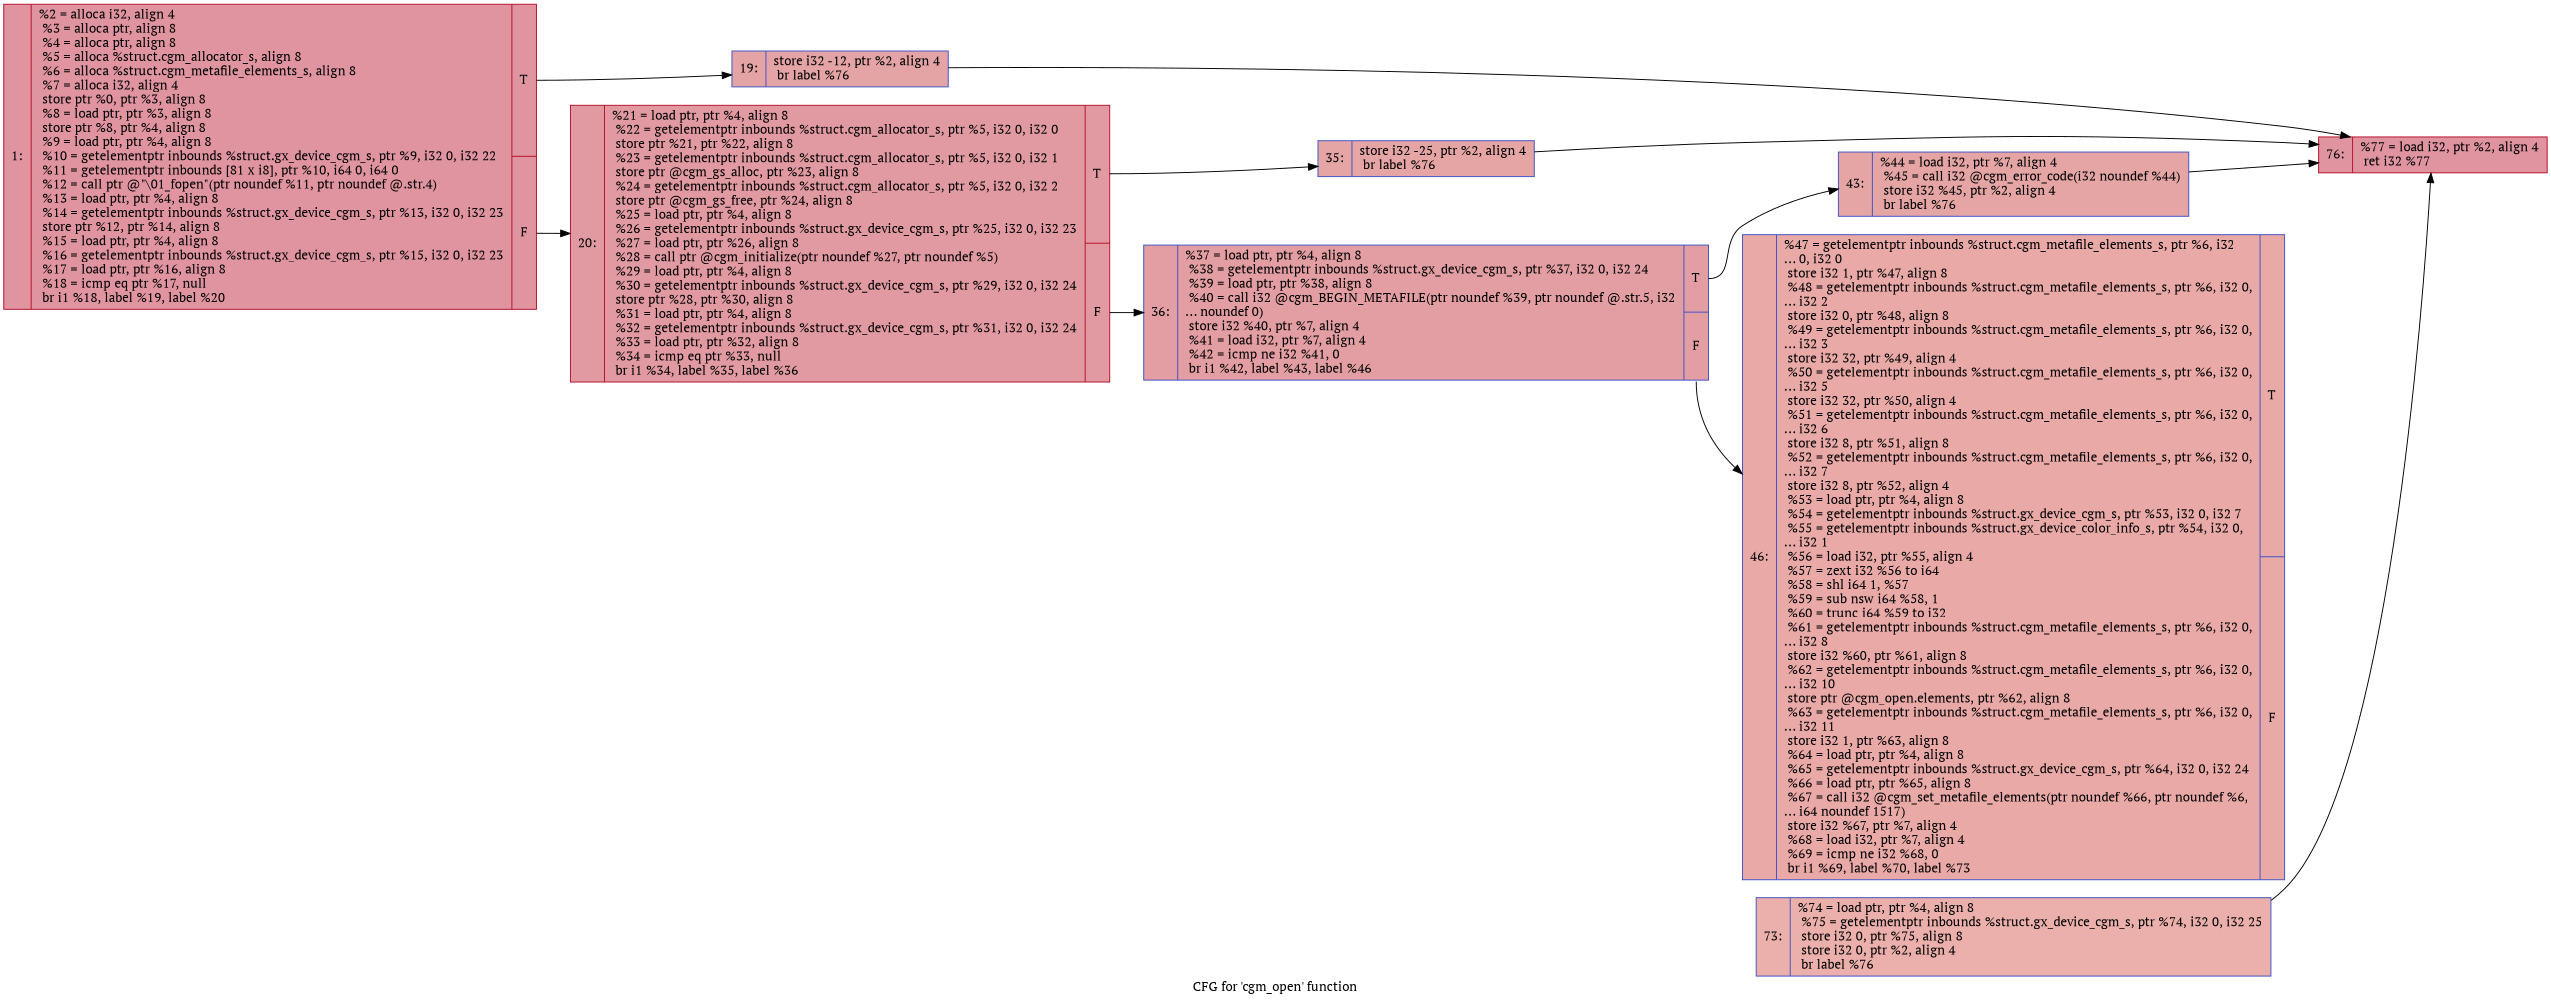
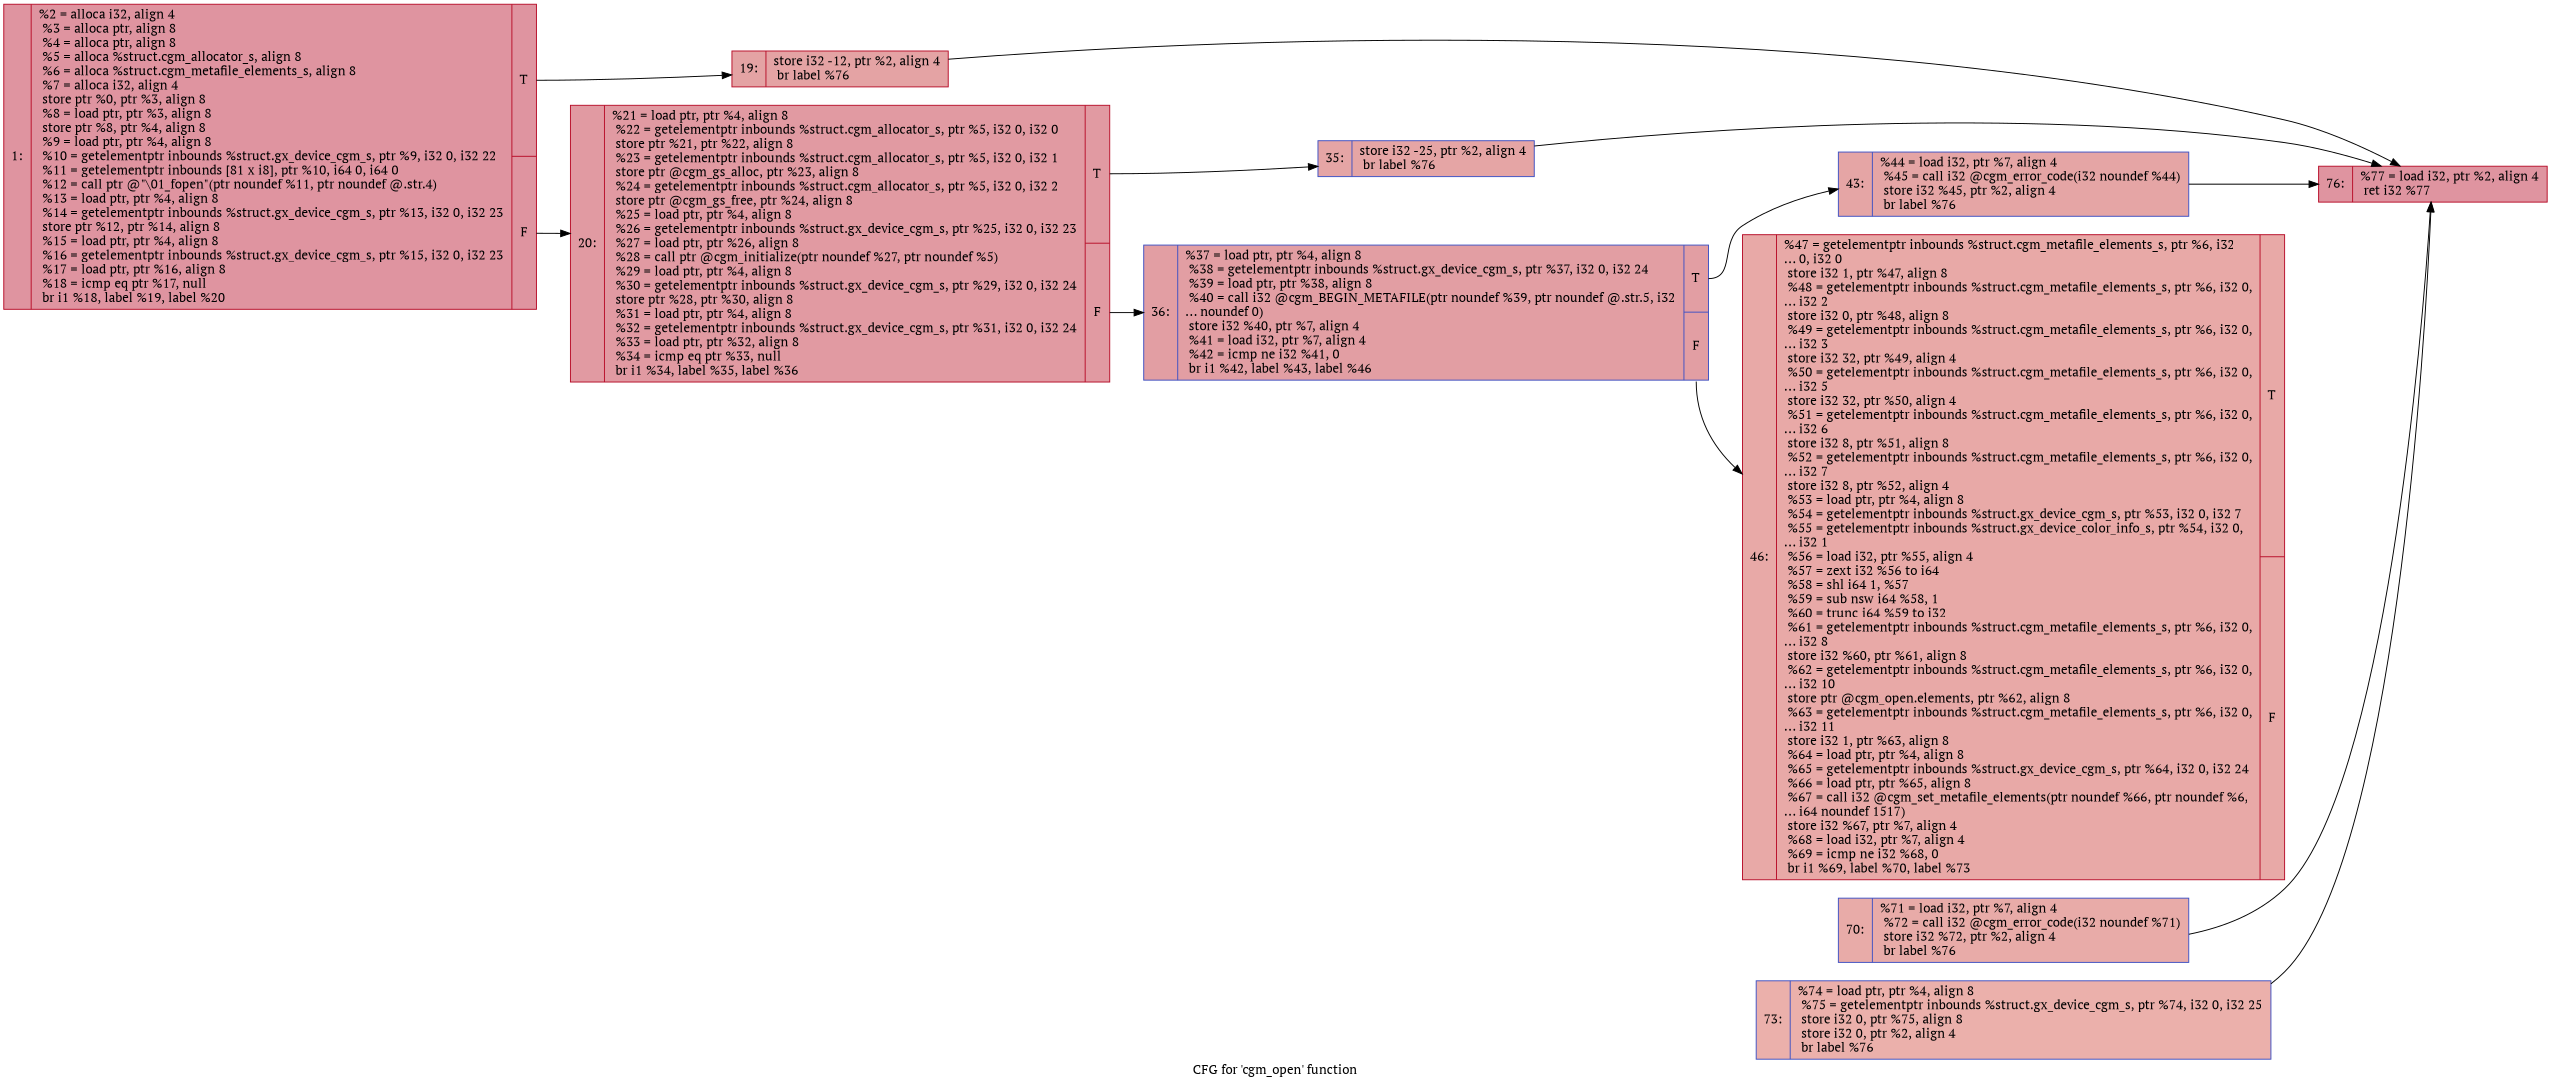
(840, 69) -> (840, 69)
(2014, 557) -> (2014, 557)
none -> (2014, 930)
